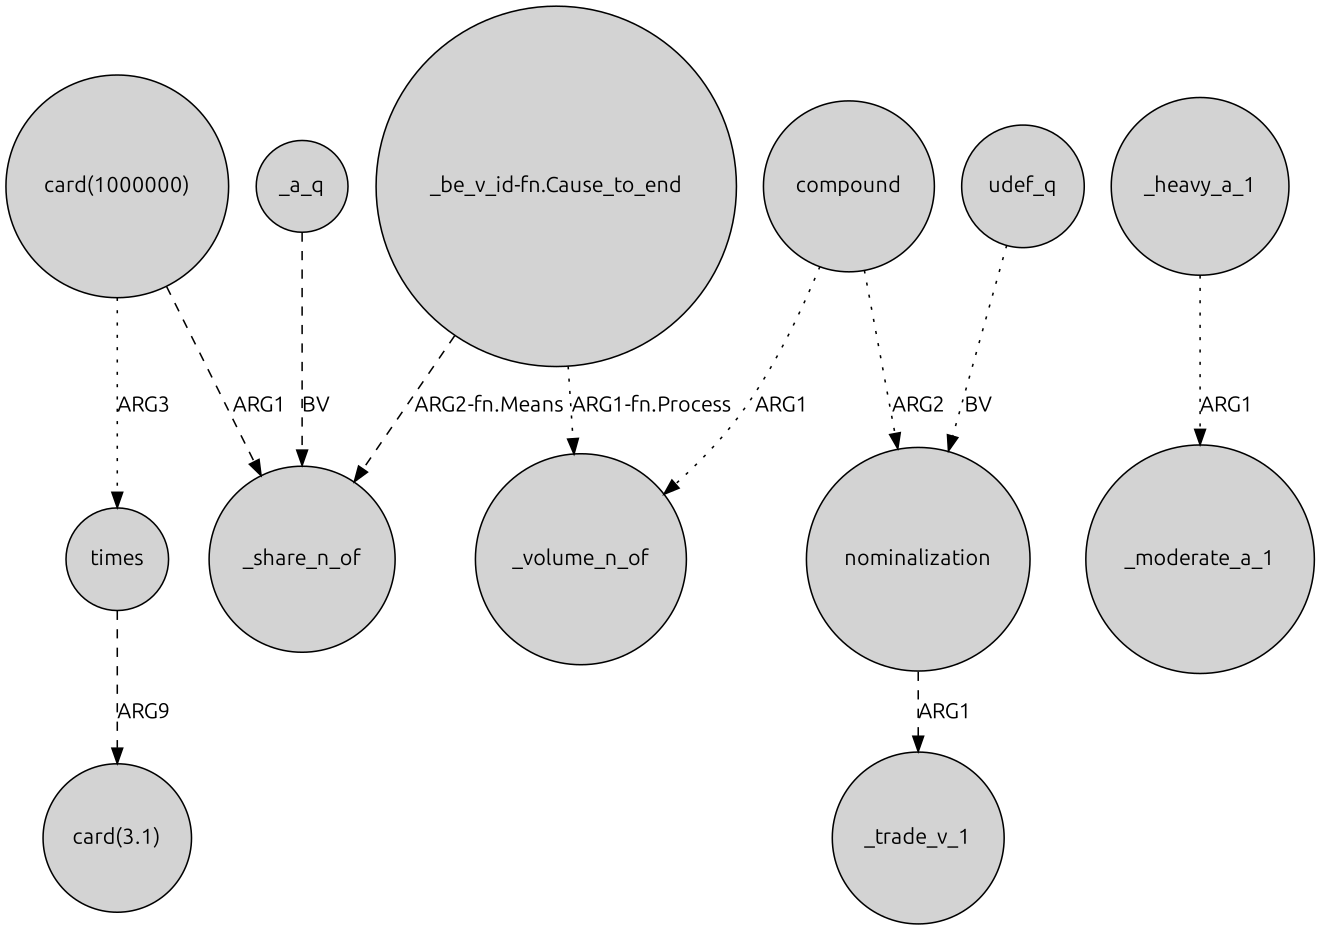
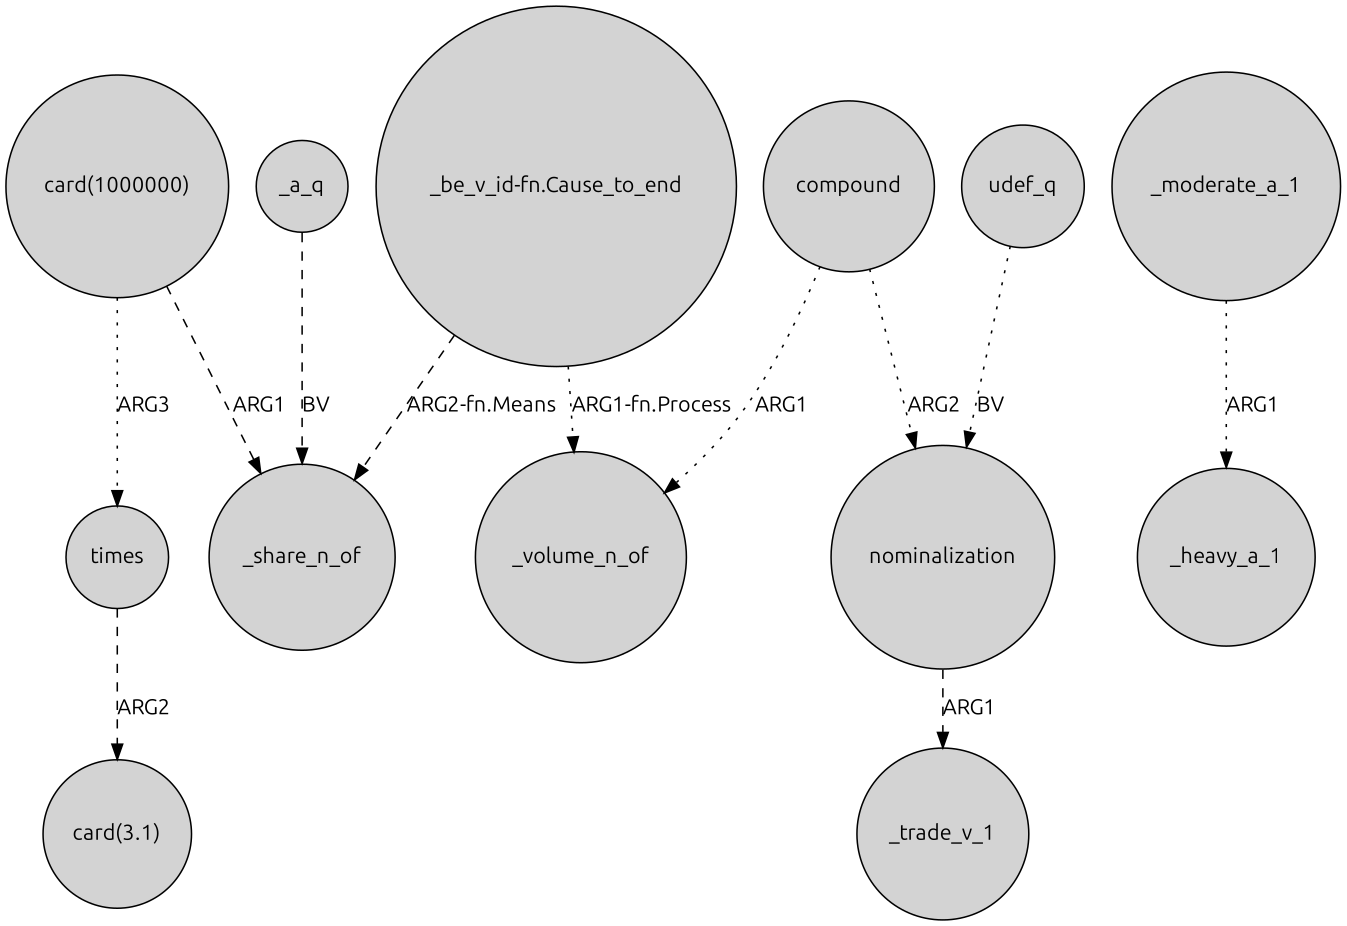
(1200, 352) -> (1226, 376)
(144, 713) -> (144, 709)
